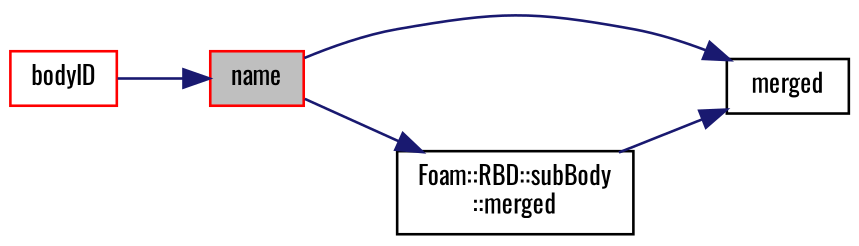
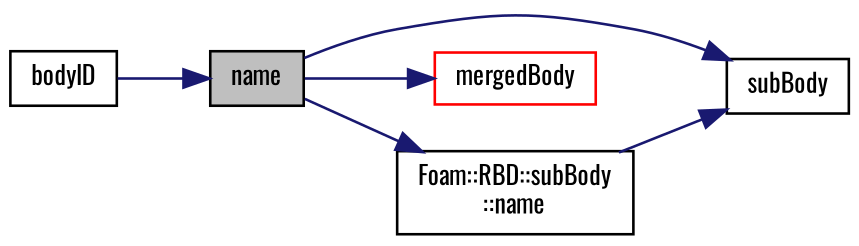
(64, 78) -> (64, 78)
(257, 78) -> (257, 78)
none -> (515, 78)
(788, 86) -> (788, 86)
(515, 193) -> (515, 193)
